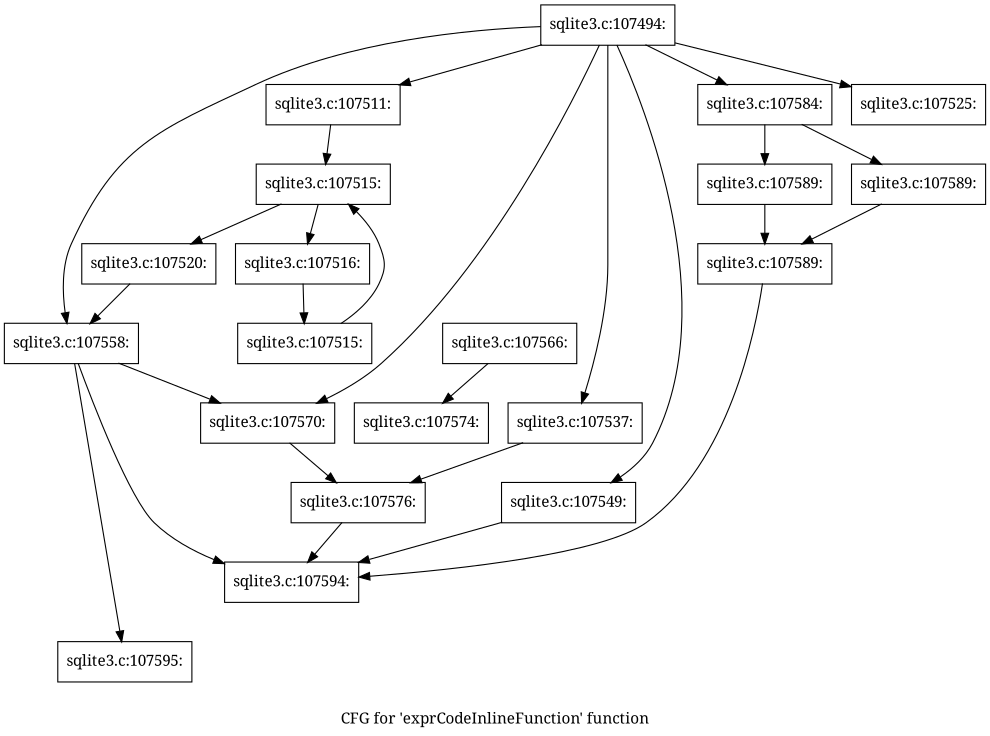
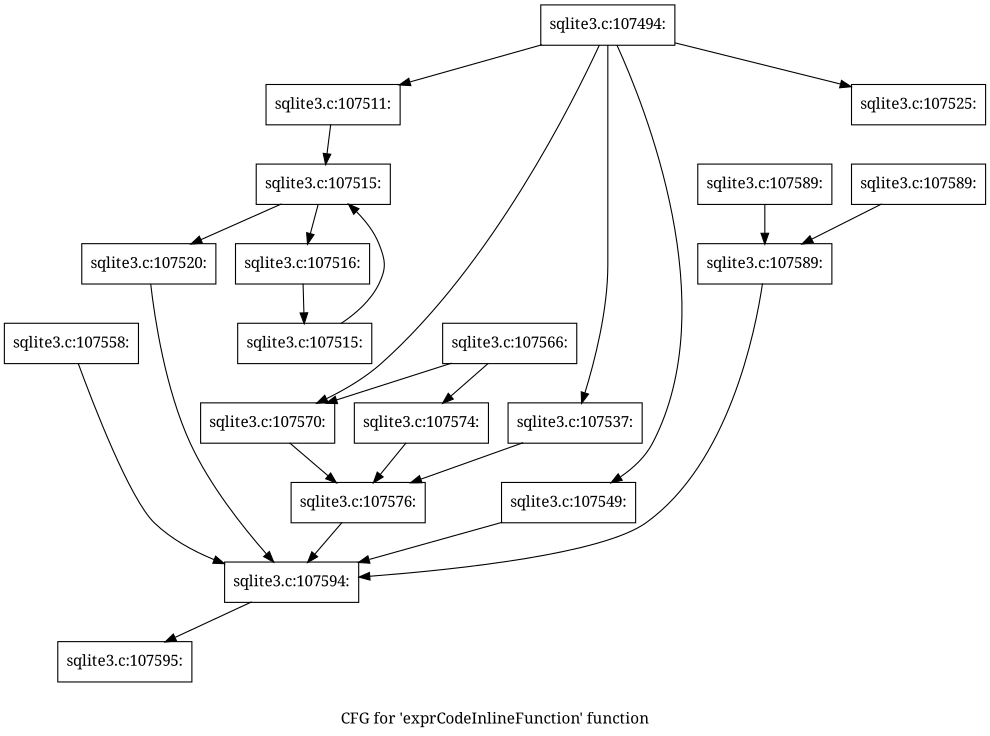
(243, 91) -> none
(765, 105) -> none
(114, 300) -> (185, 429)
(164, 381) -> (394, 381)
none -> (393, 459)
(97, 497) -> (213, 620)
